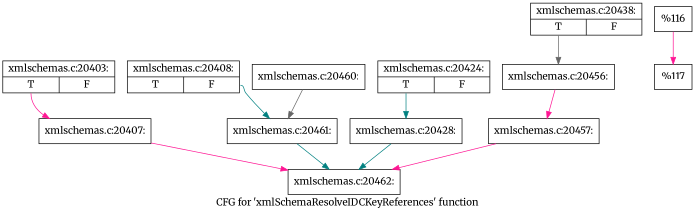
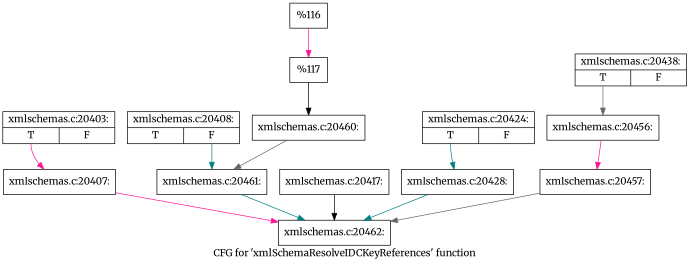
none -> (309, 95)
(447, 156) -> (469, 207)
none -> (334, 182)
